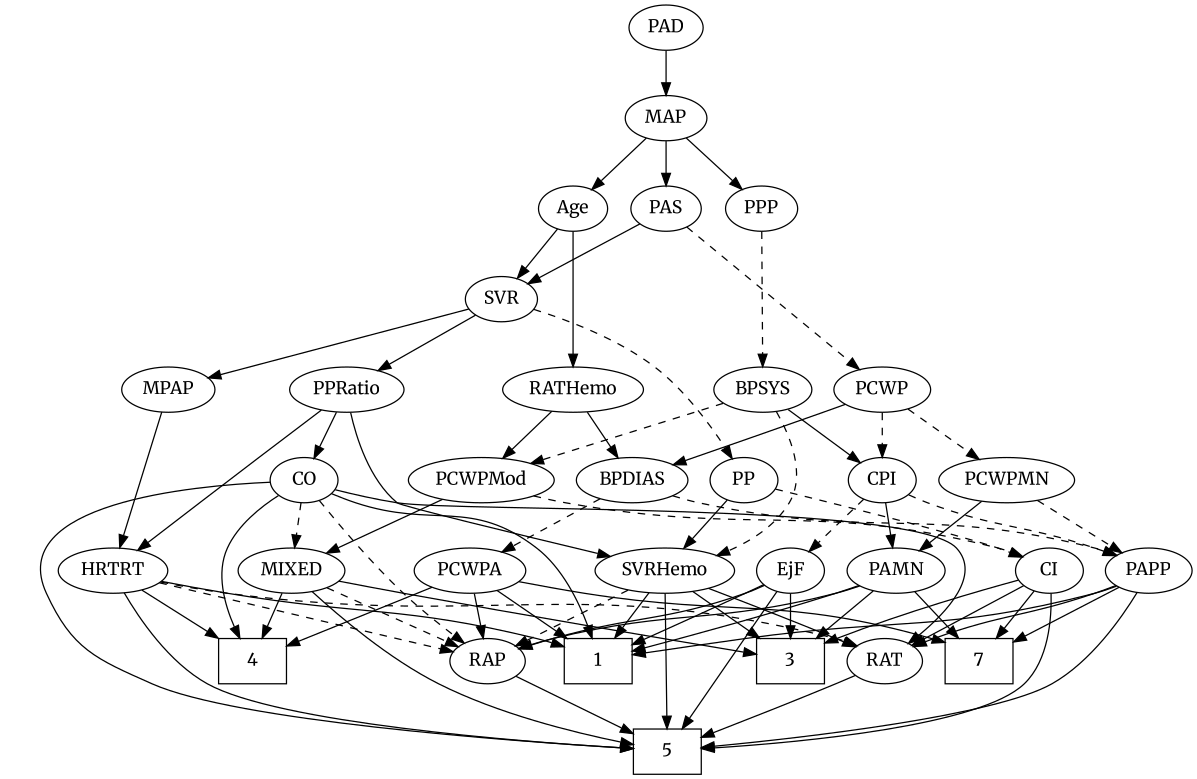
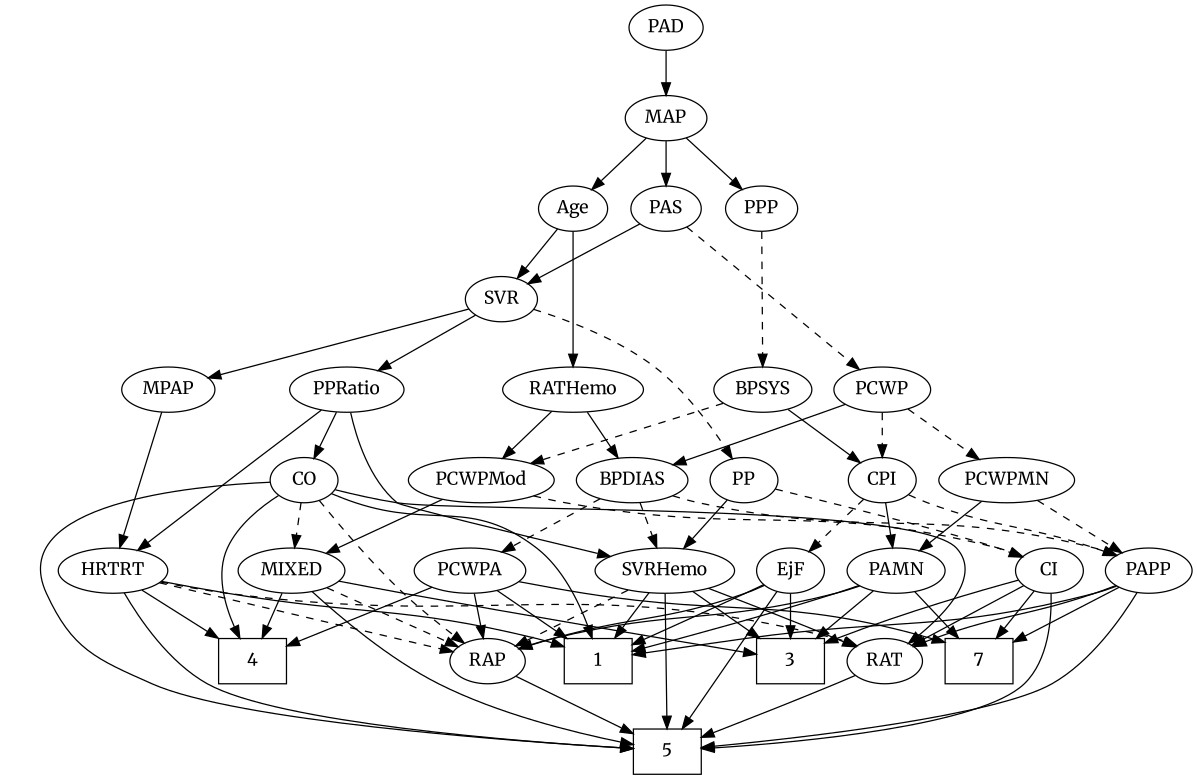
(789, 503) -> (647, 522)
